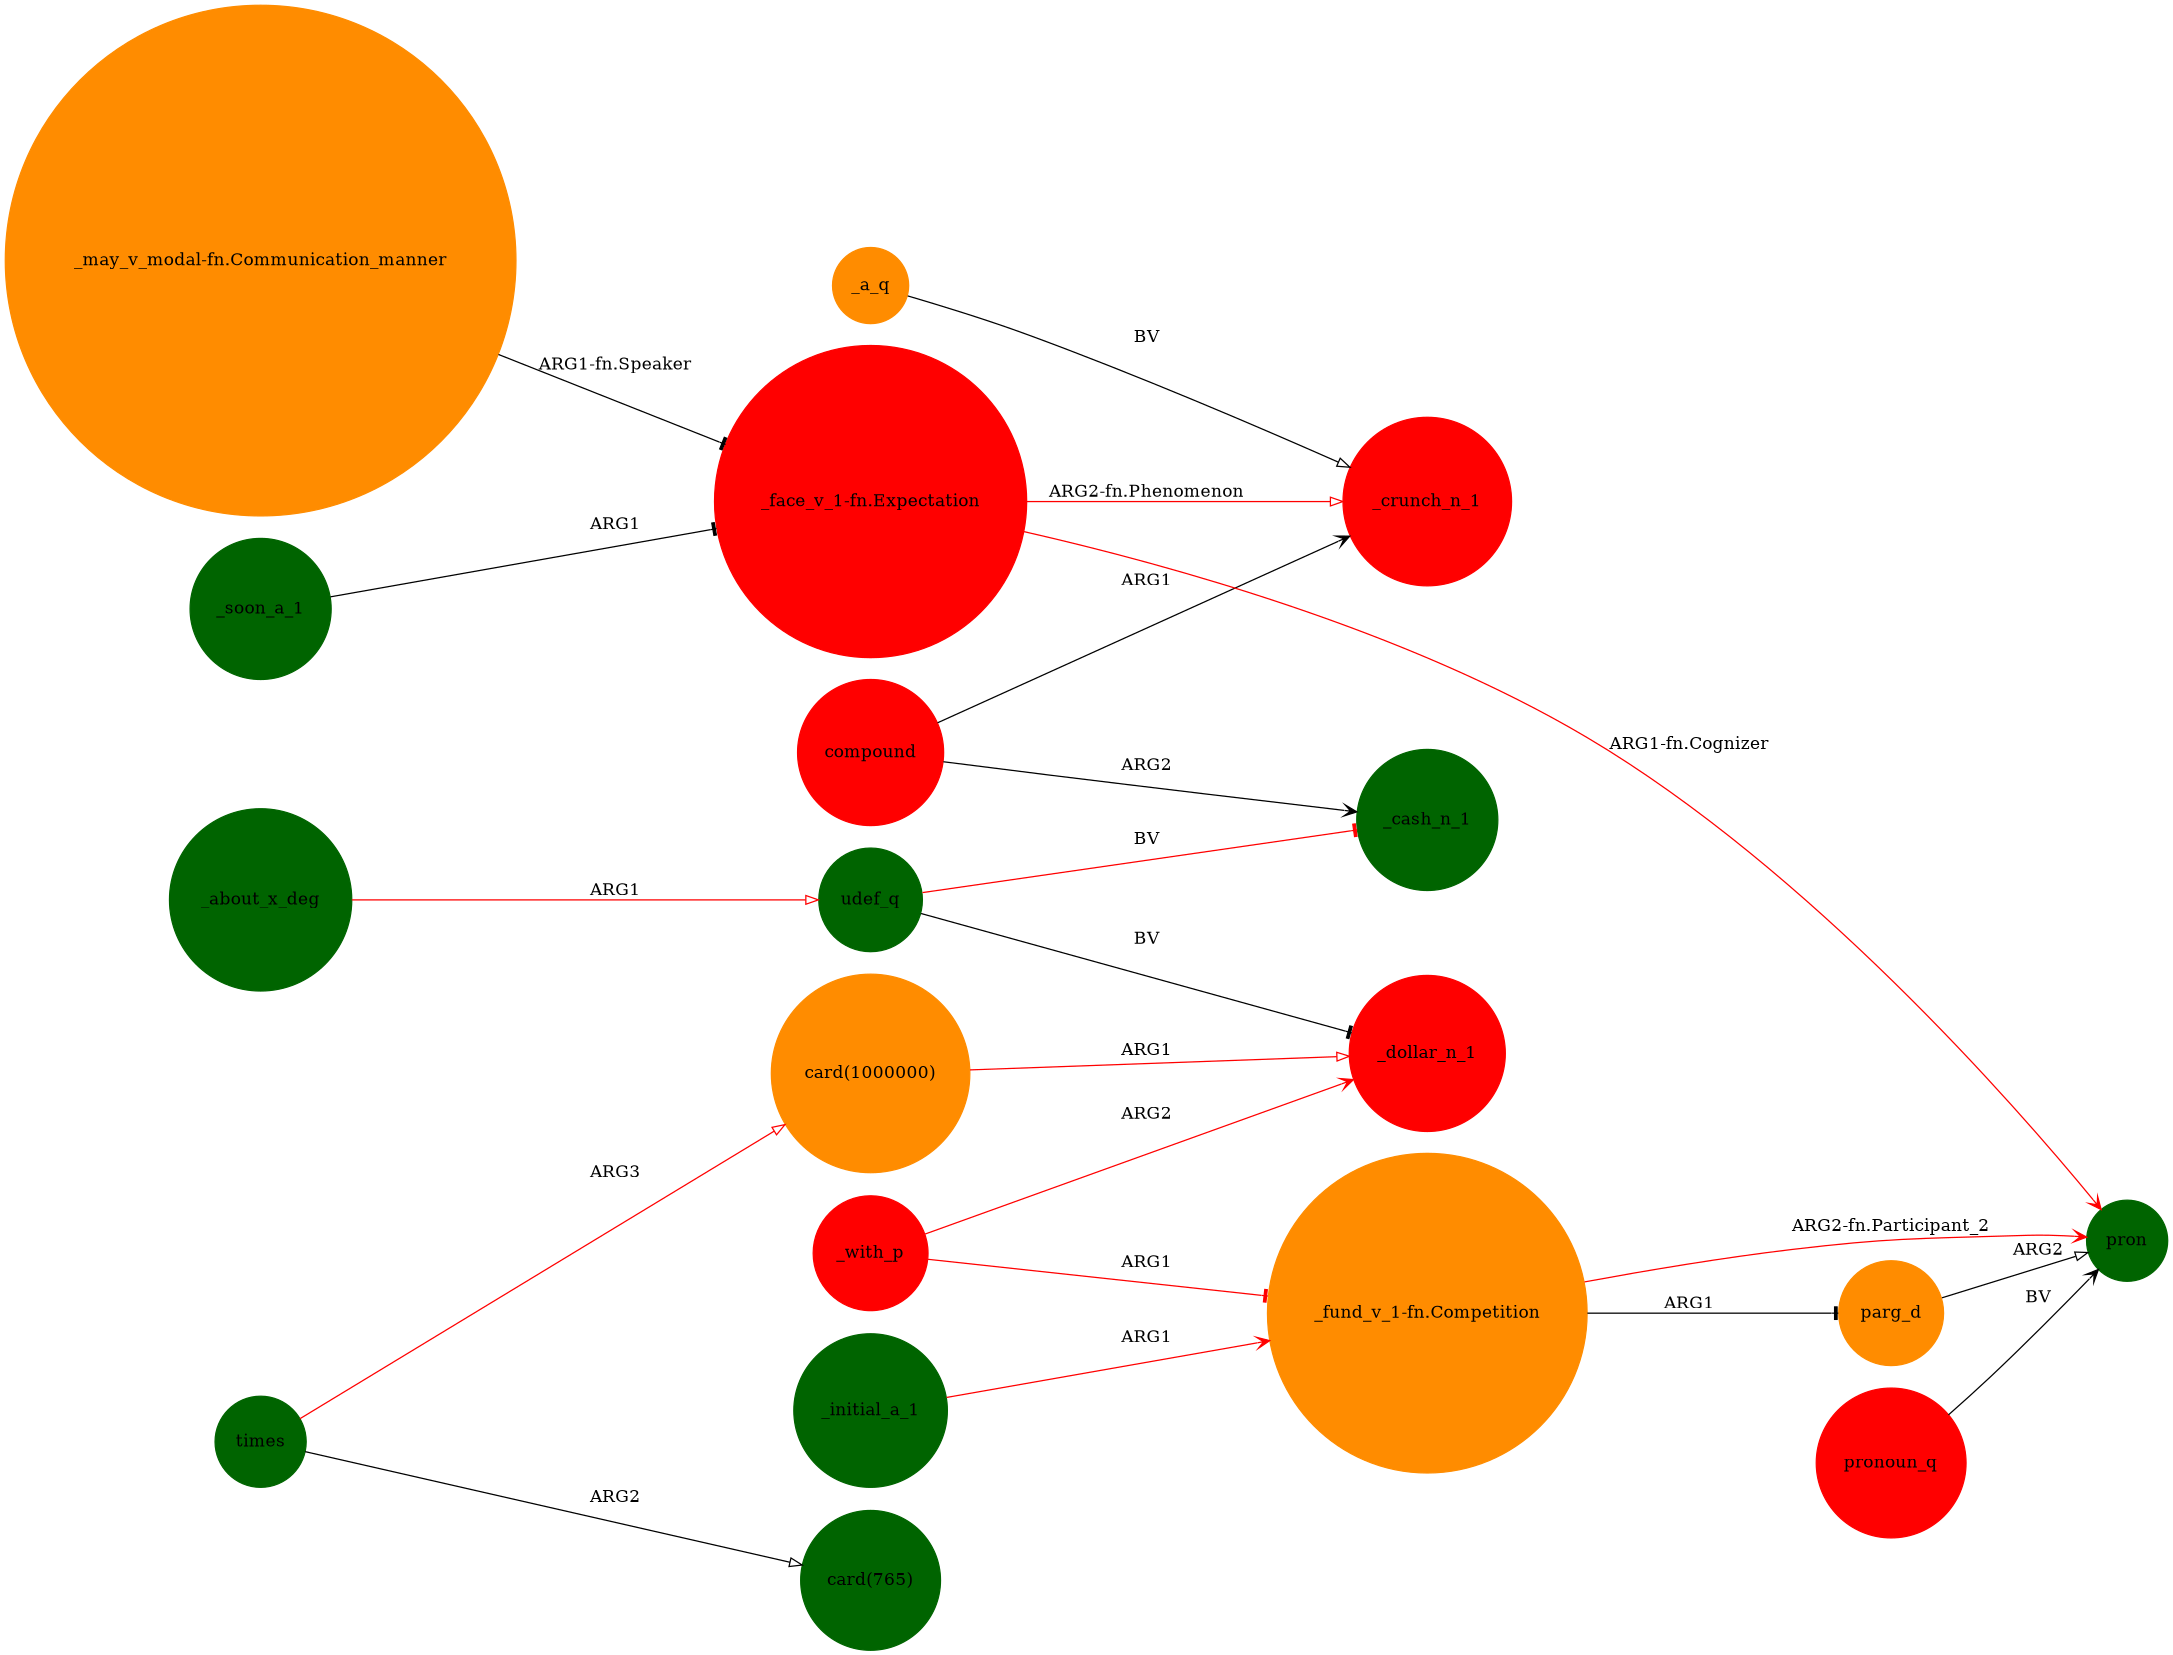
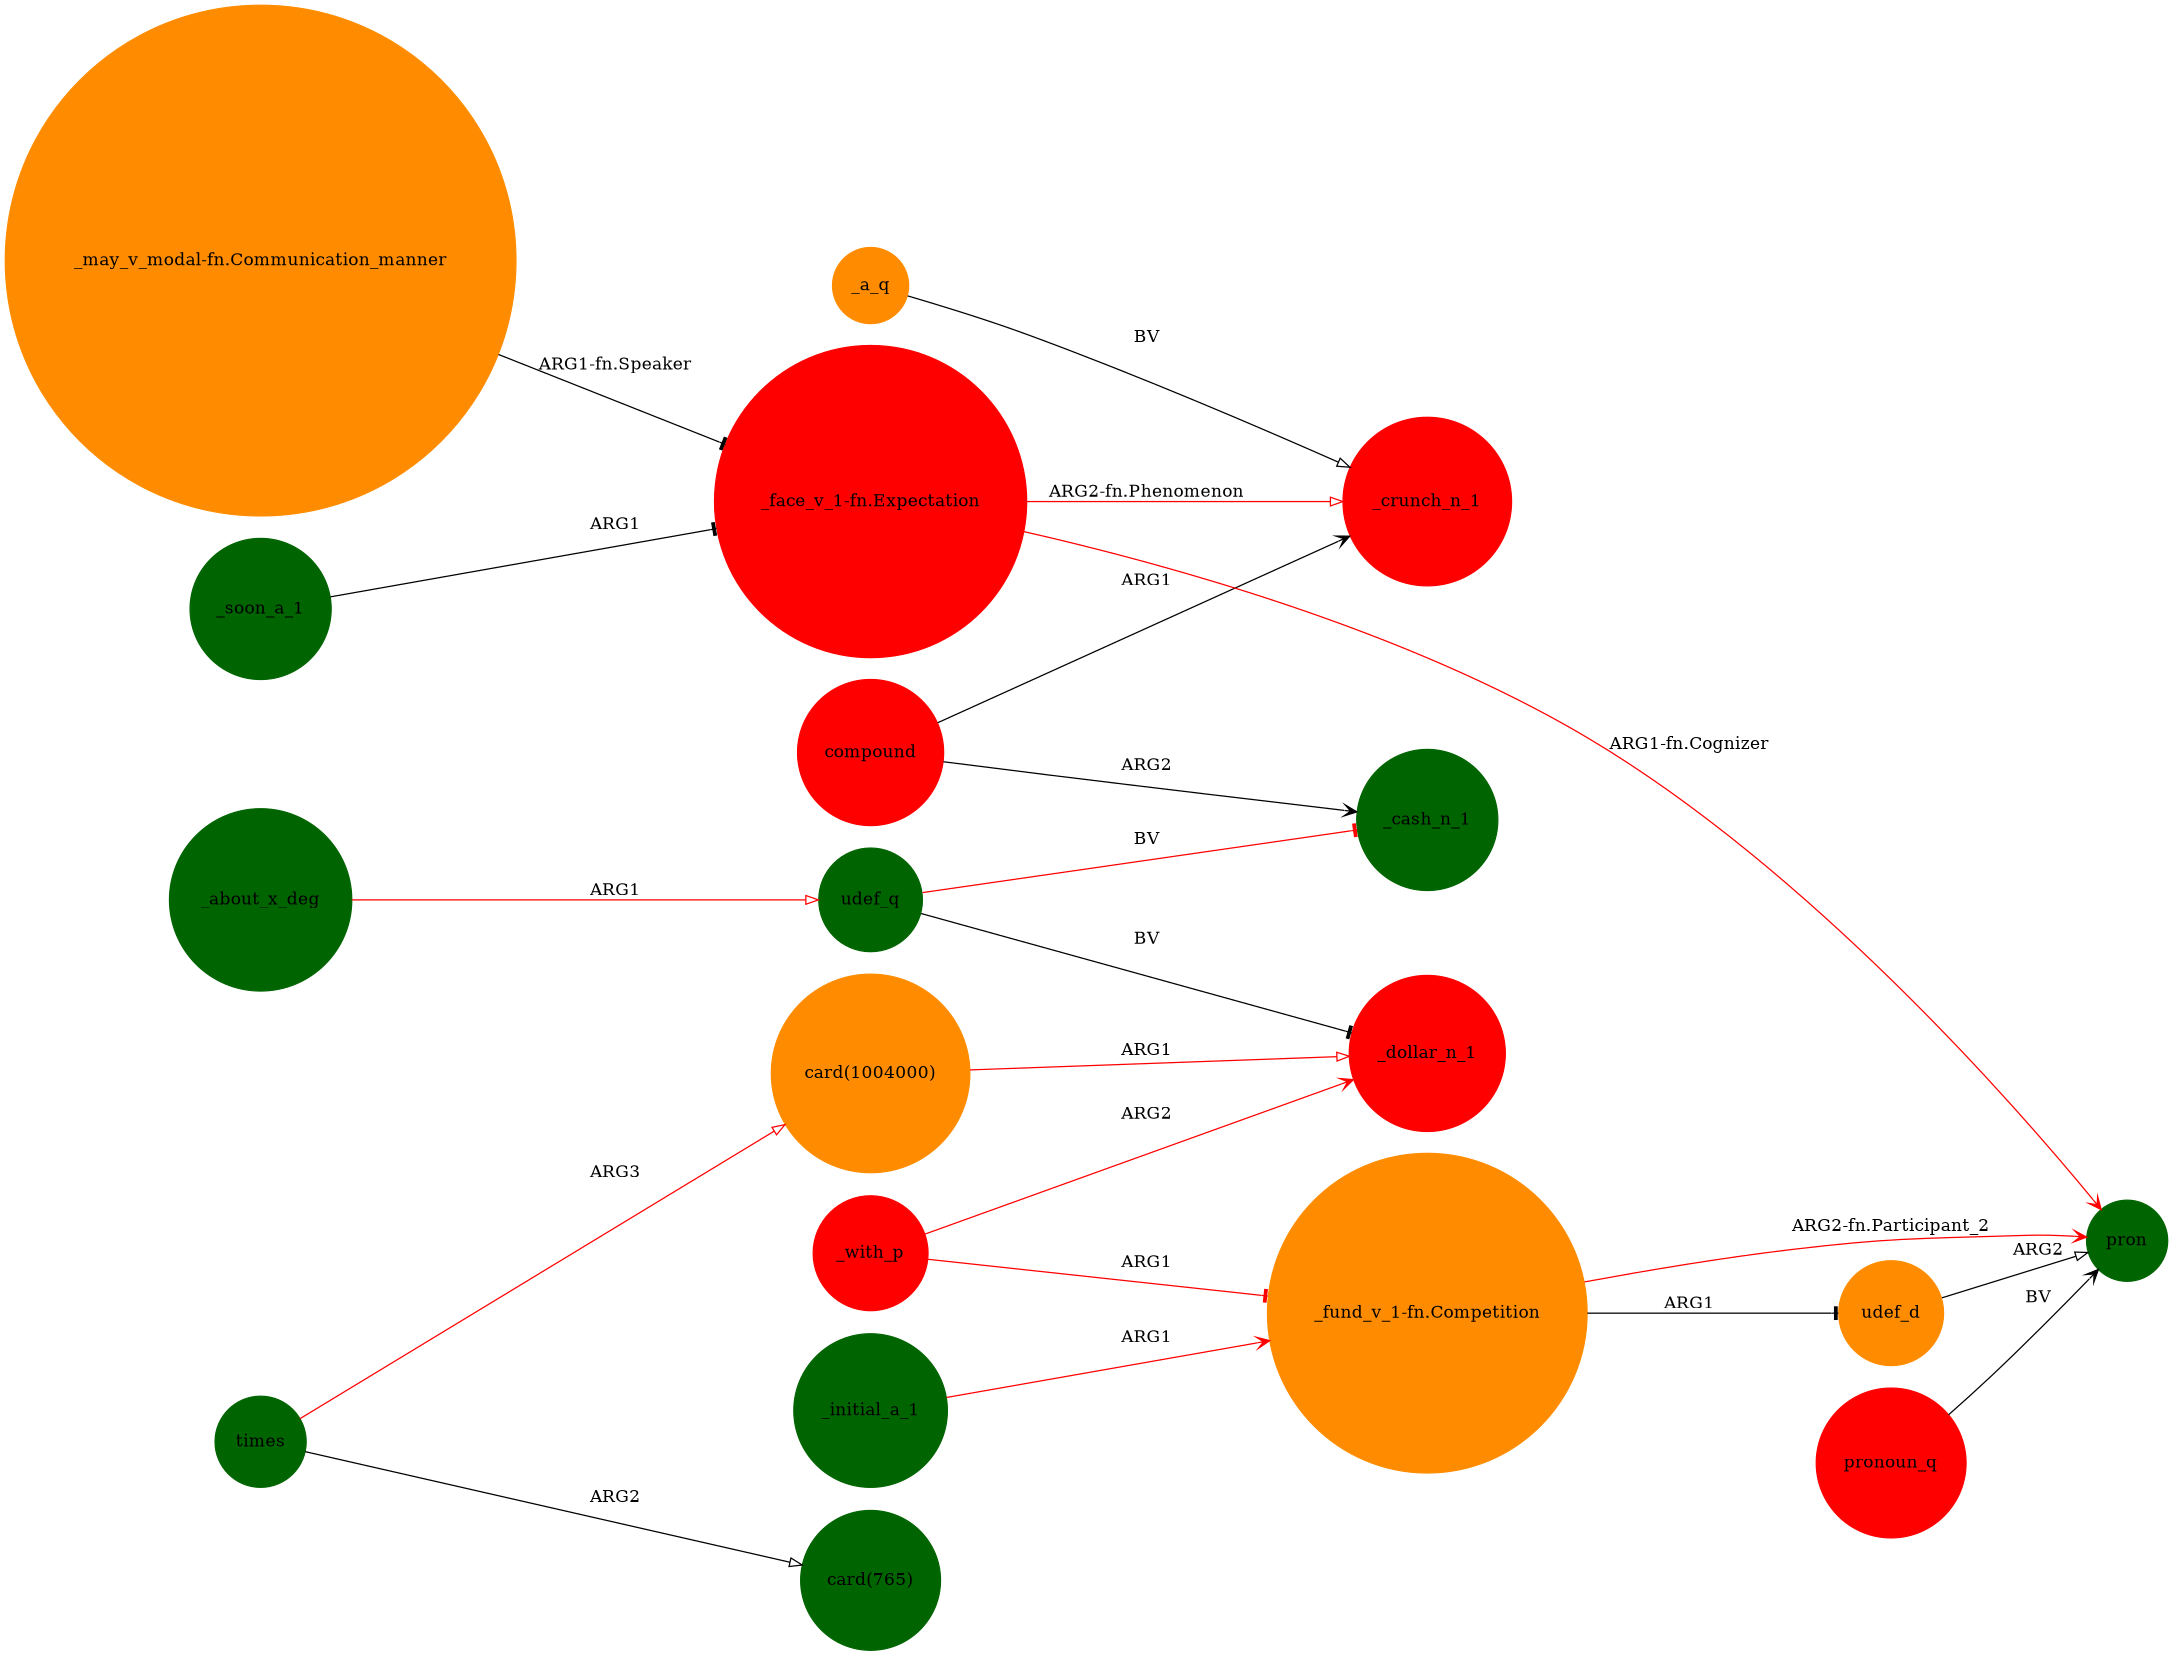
(871, 1073) -> (871, 1073)
(1891, 1313) -> (1891, 1313)
